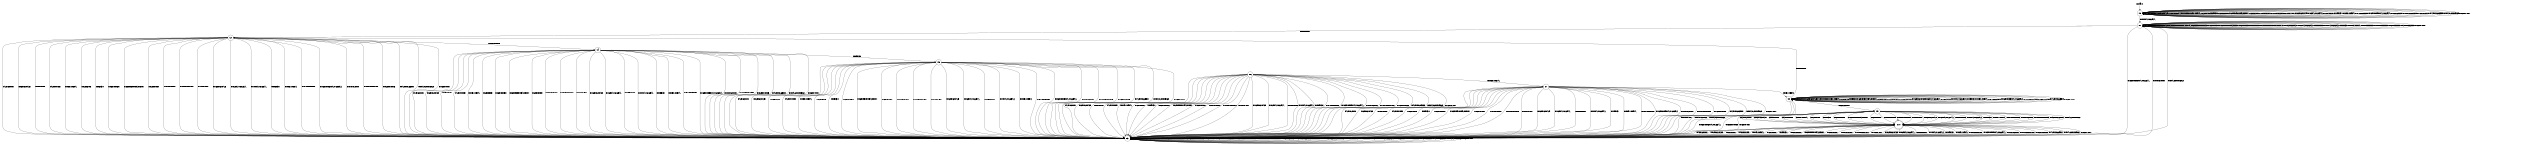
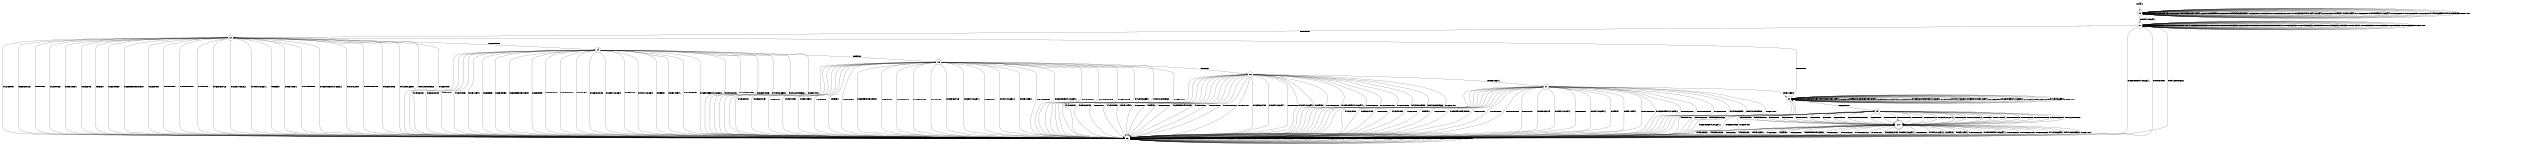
none -> (1117, 65)
